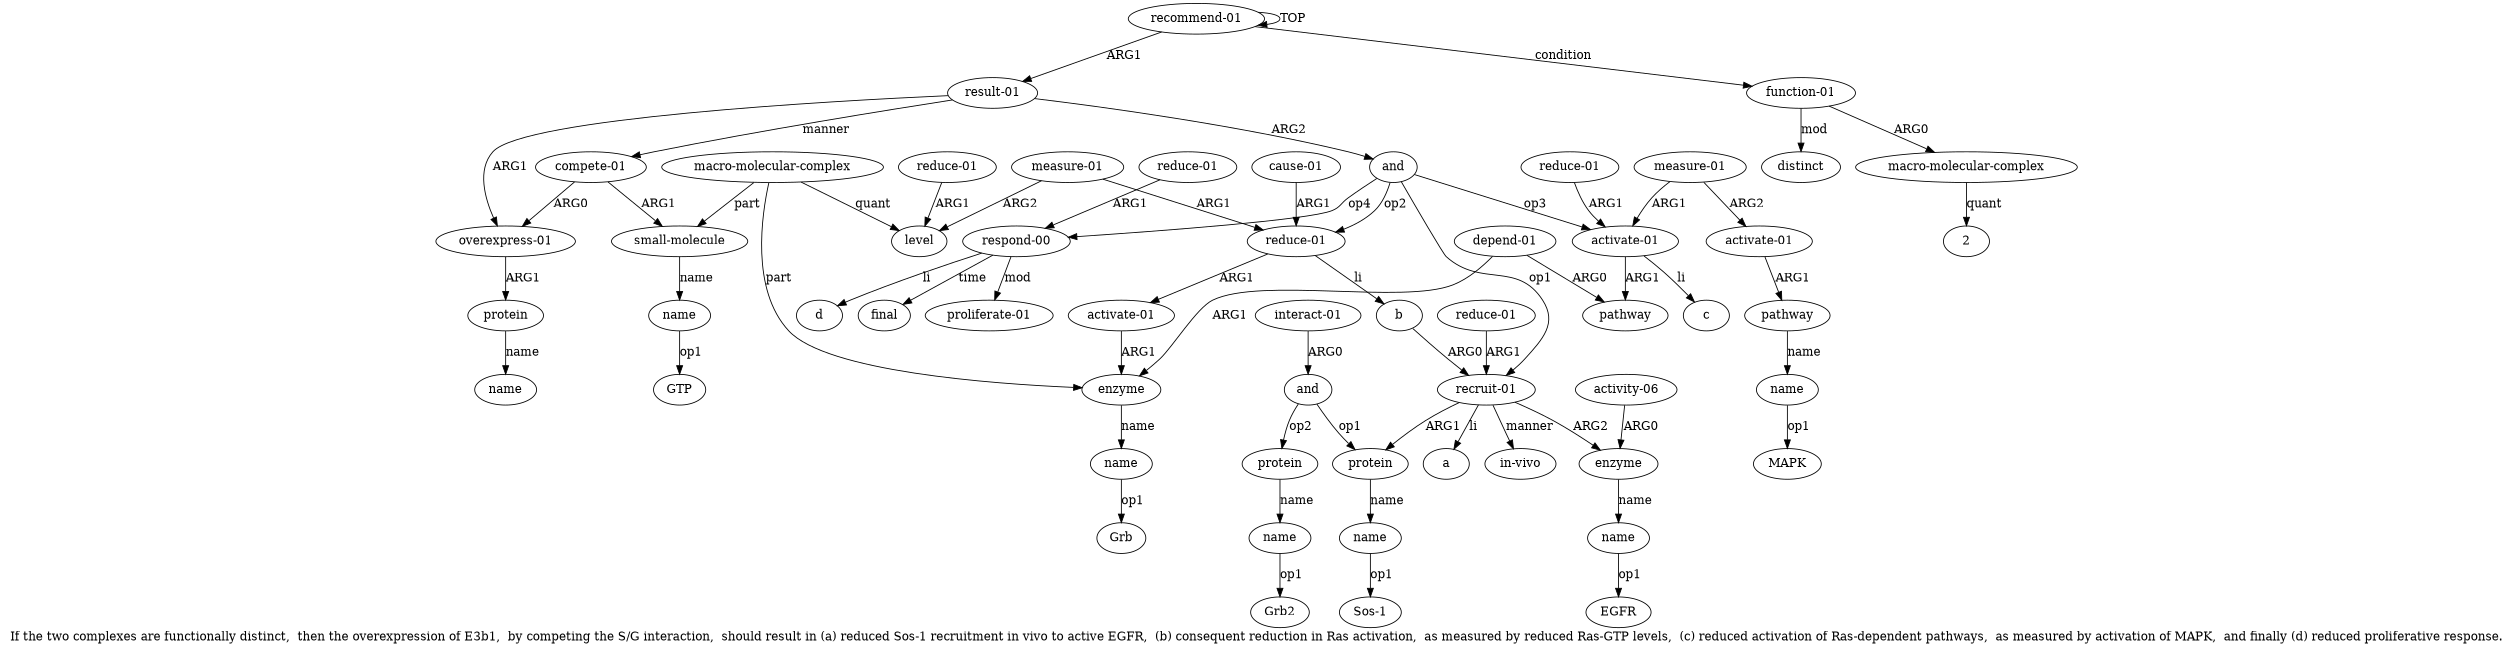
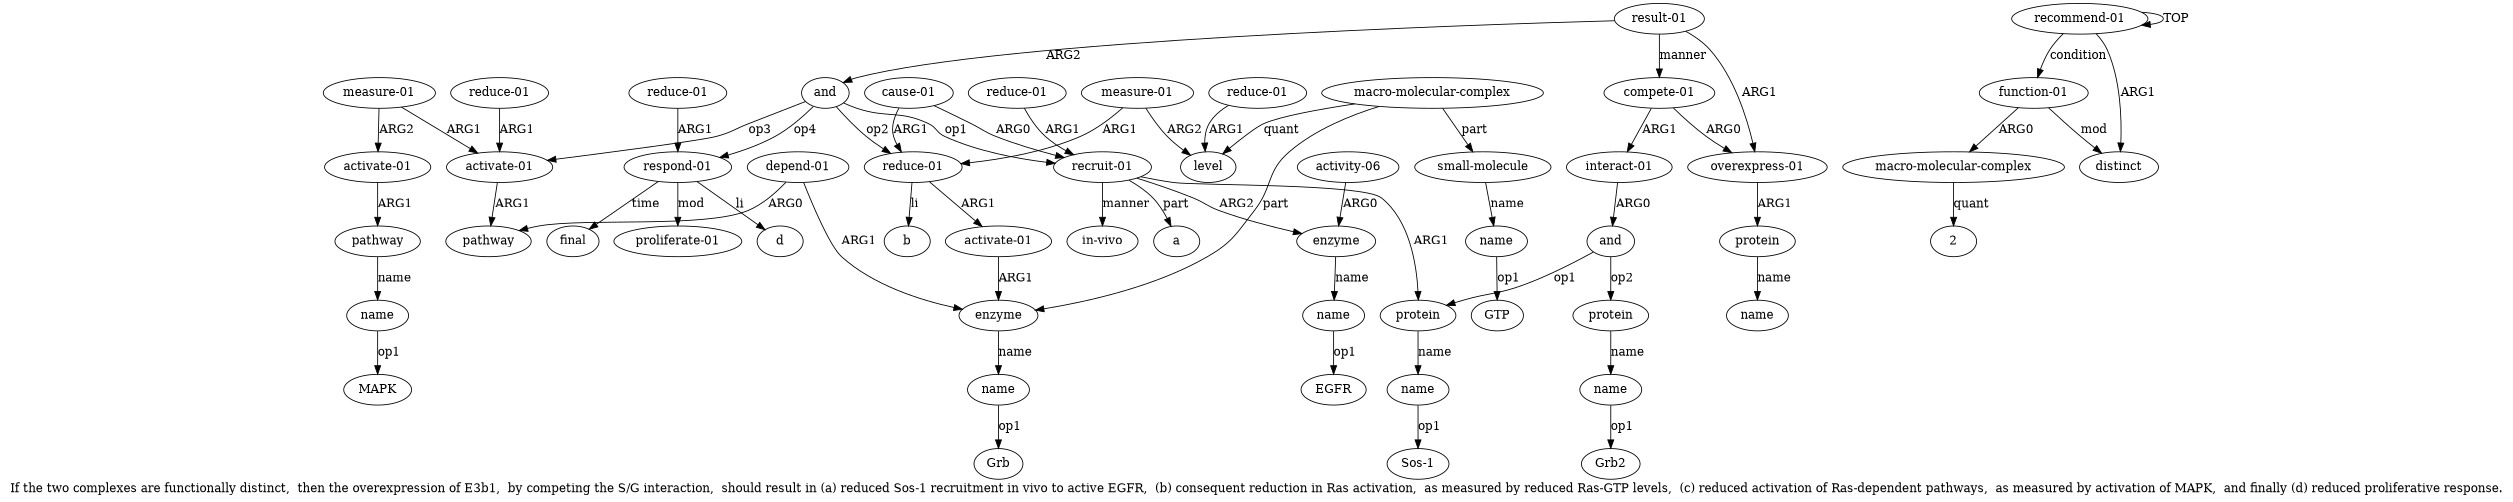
(1096, 55) -> (2118, 86)
(632, 201) -> (1641, 126)
(1017, 241) -> (678, 167)
(1706, 316) -> none
(1437, 350) -> (993, 135)
(1474, 427) -> (1176, 204)
